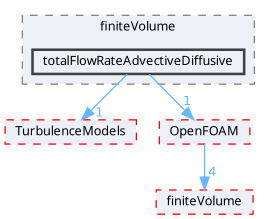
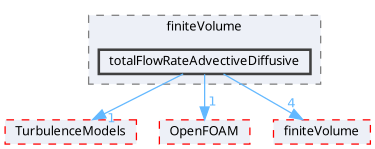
(205, 161) -> (258, 94)
